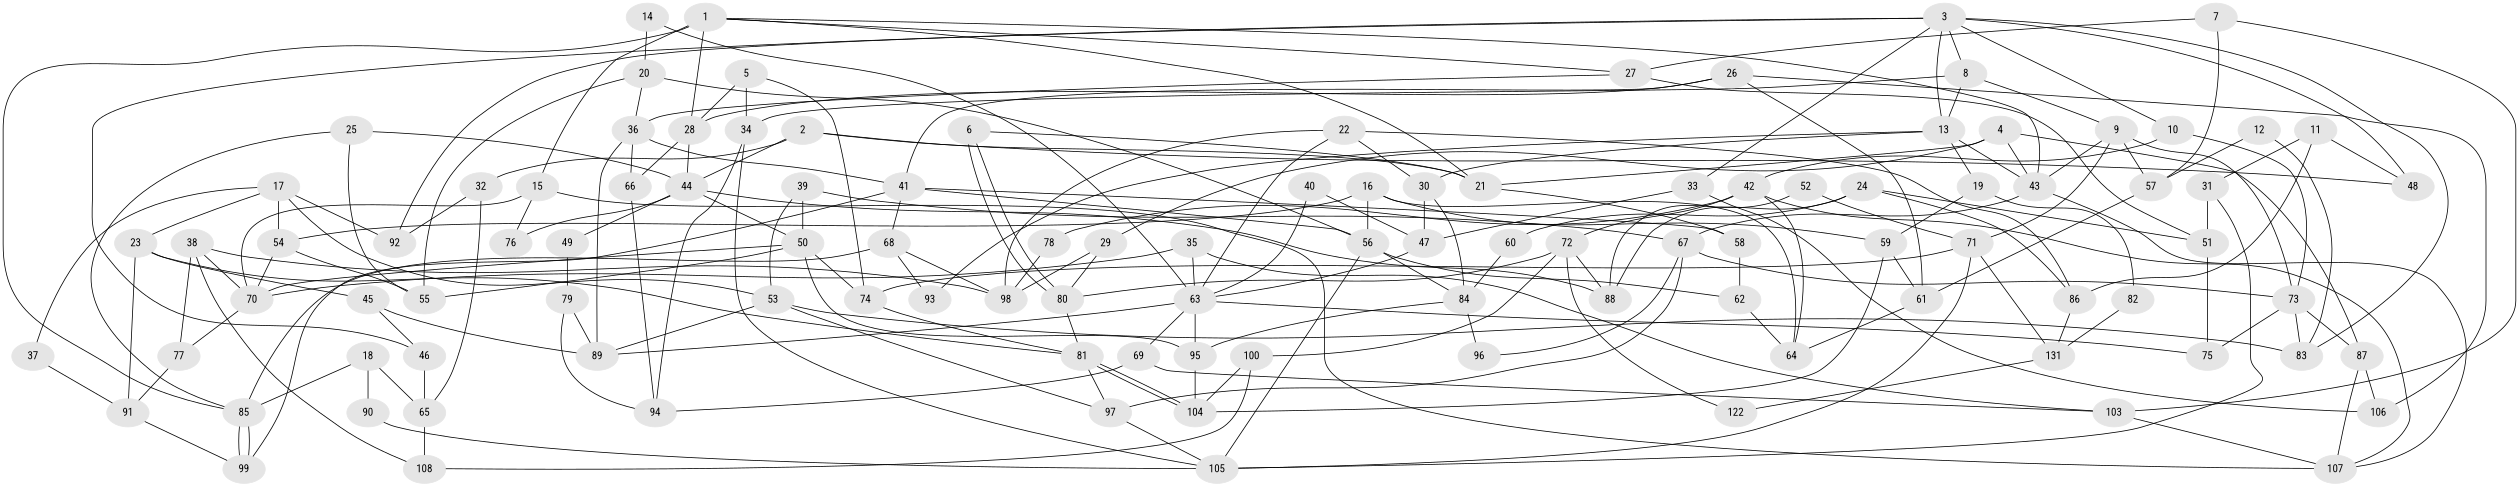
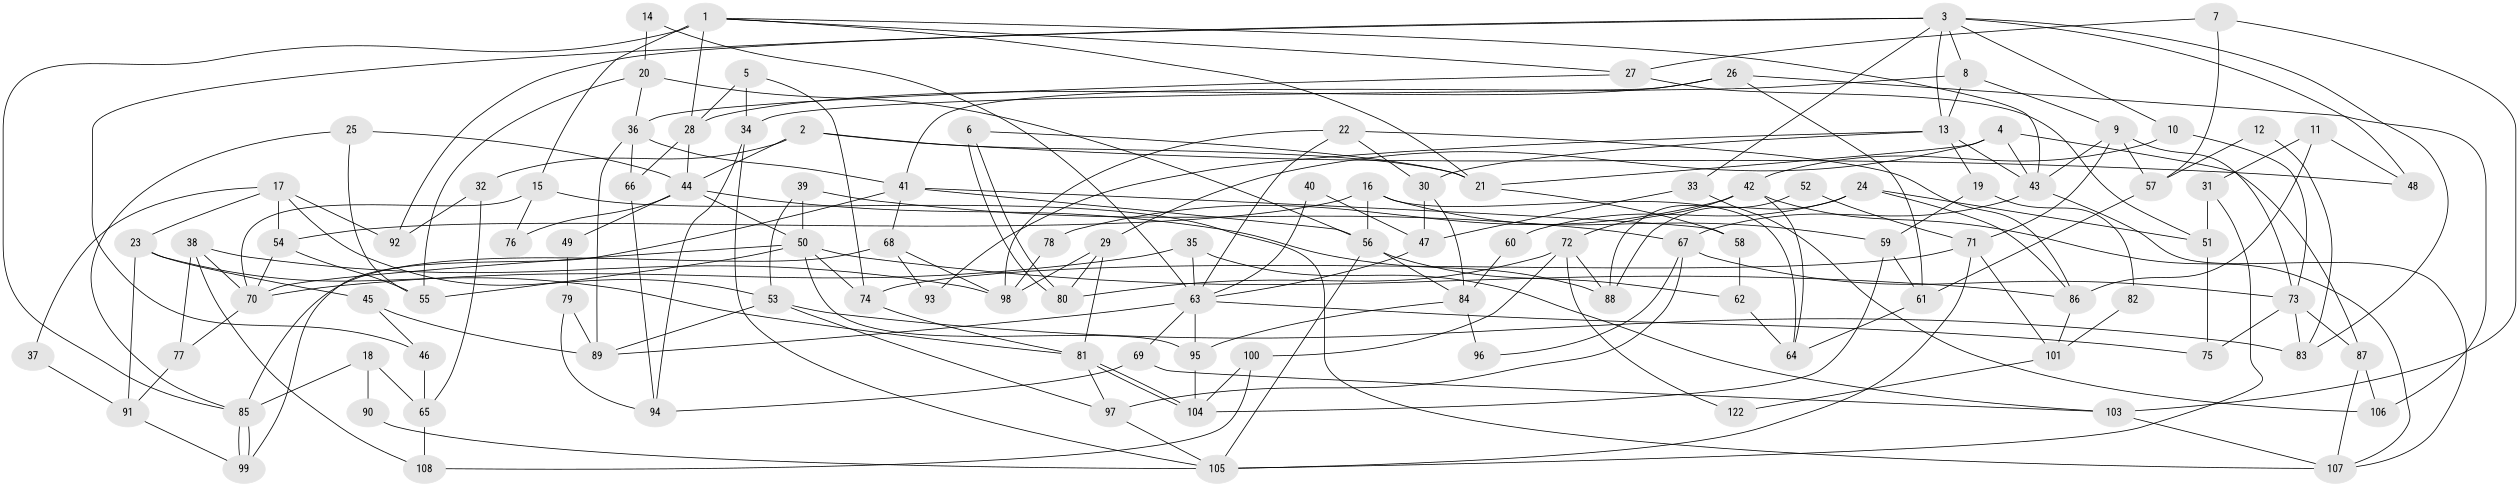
none -> (1653, 276)
(1072, 328) -> (1094, 300)
(2054, 356) -> (2054, 356)
